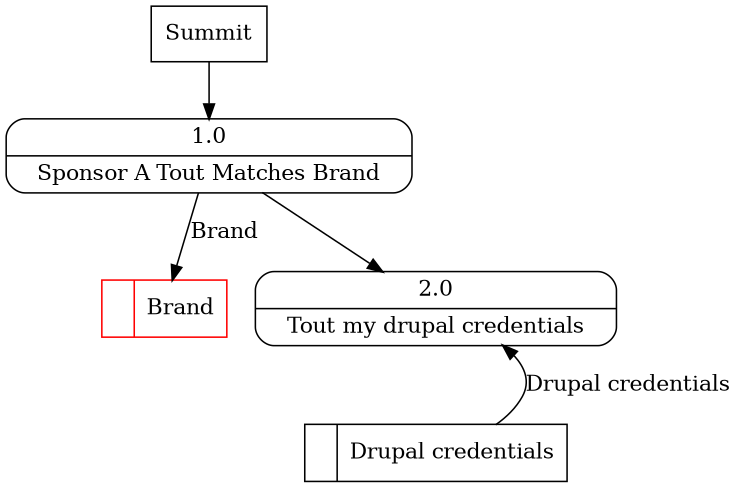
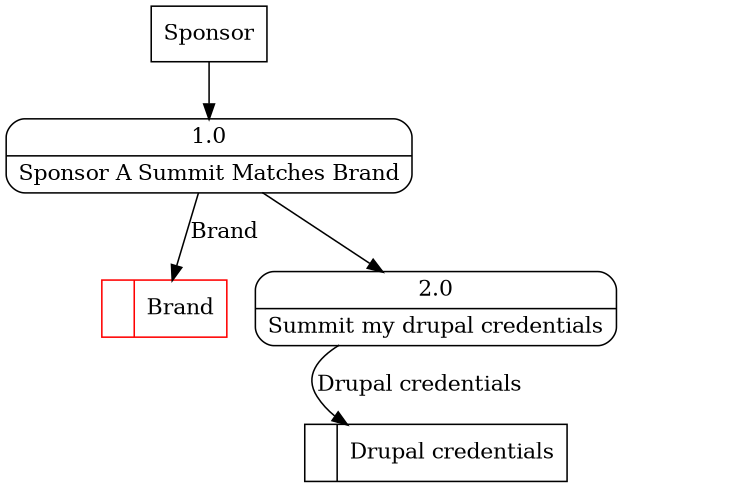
(209, 34) -> (209, 34)
(209, 174) -> (209, 174)
(436, 326) -> (436, 326)
(524, 394) -> (312, 379)
